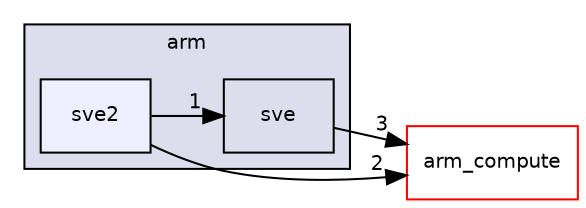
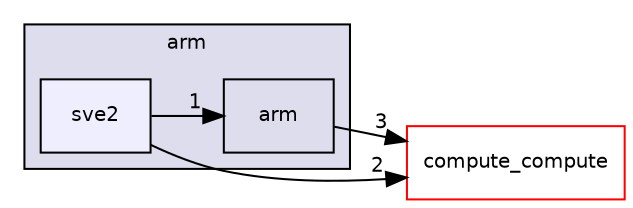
(279, 116) -> (279, 116)
(492, 163) -> (516, 163)
